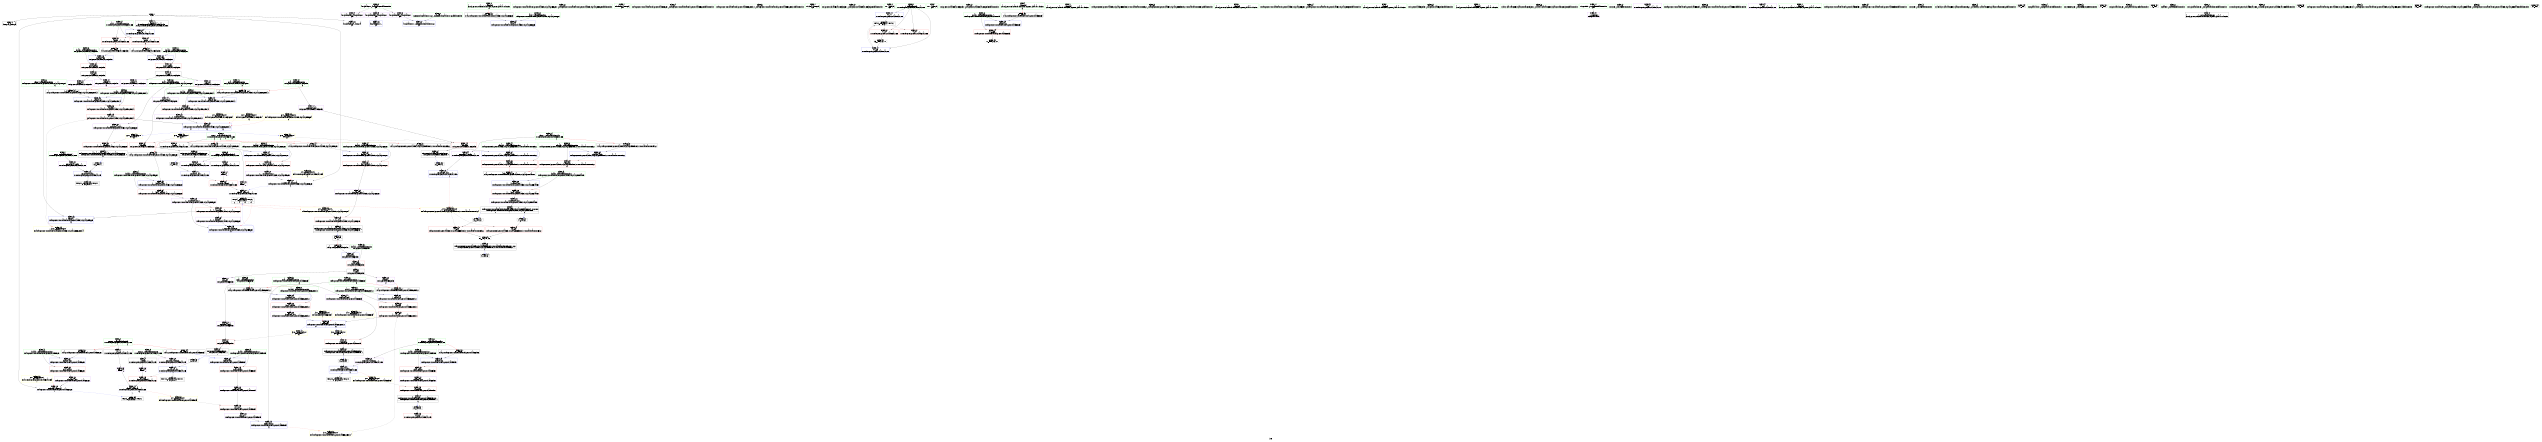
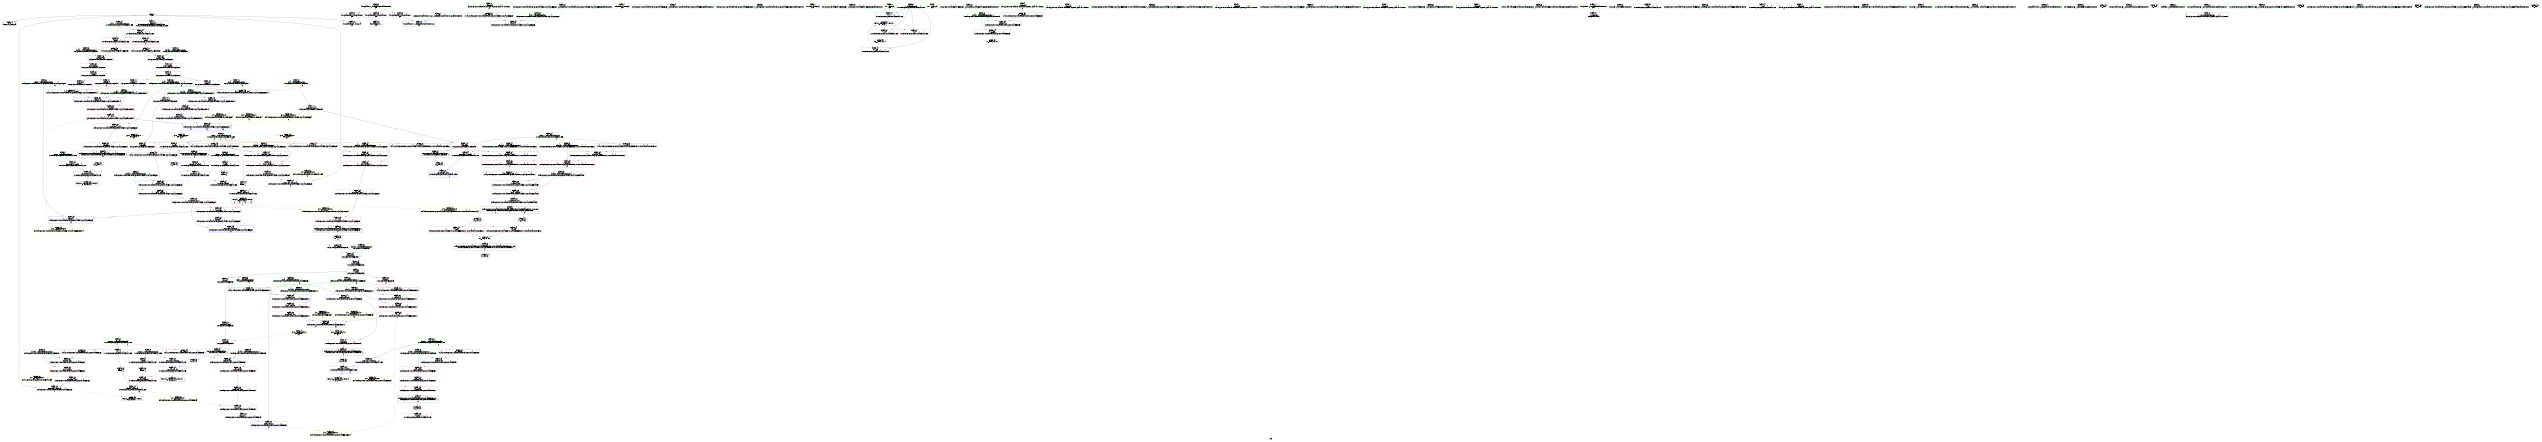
(2022, 6) -> none
